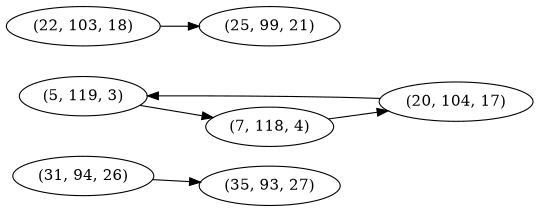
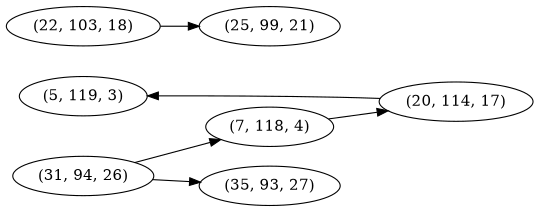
(456, 102) -> (456, 102)
(171, 111) -> (172, 152)
